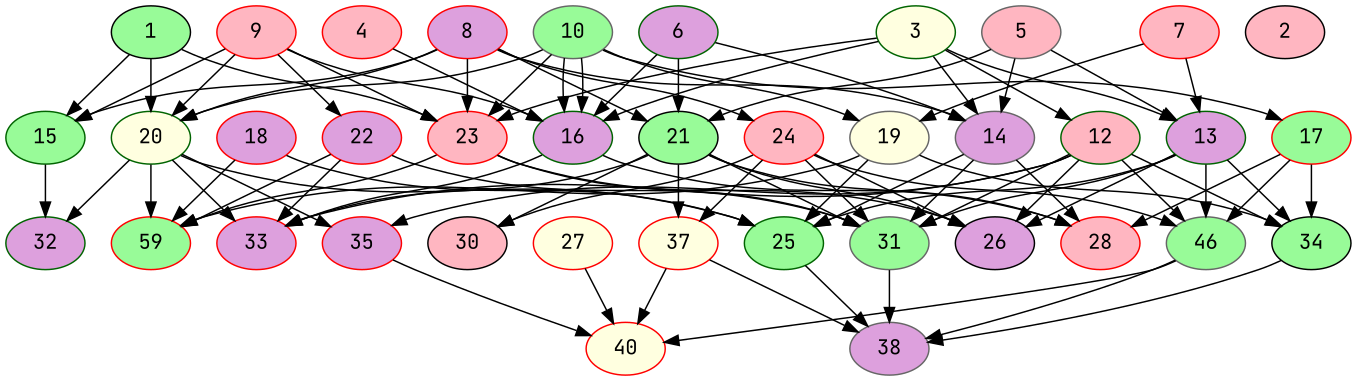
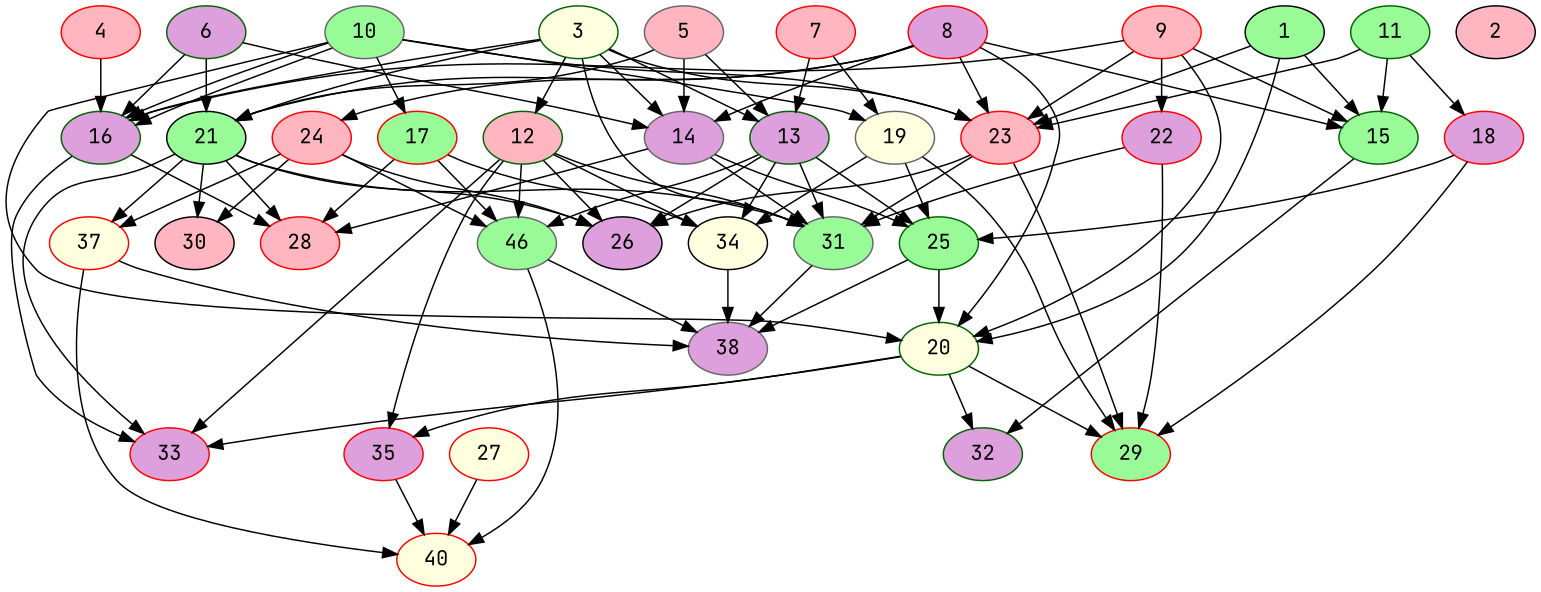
none -> (1390, 32)
none -> (394, 72)
(322, 178) -> none
(831, 185) -> (640, 172)
(460, 191) -> (939, 289)
(151, 243) -> (1131, 454)
(1311, 243) -> (728, 243)
